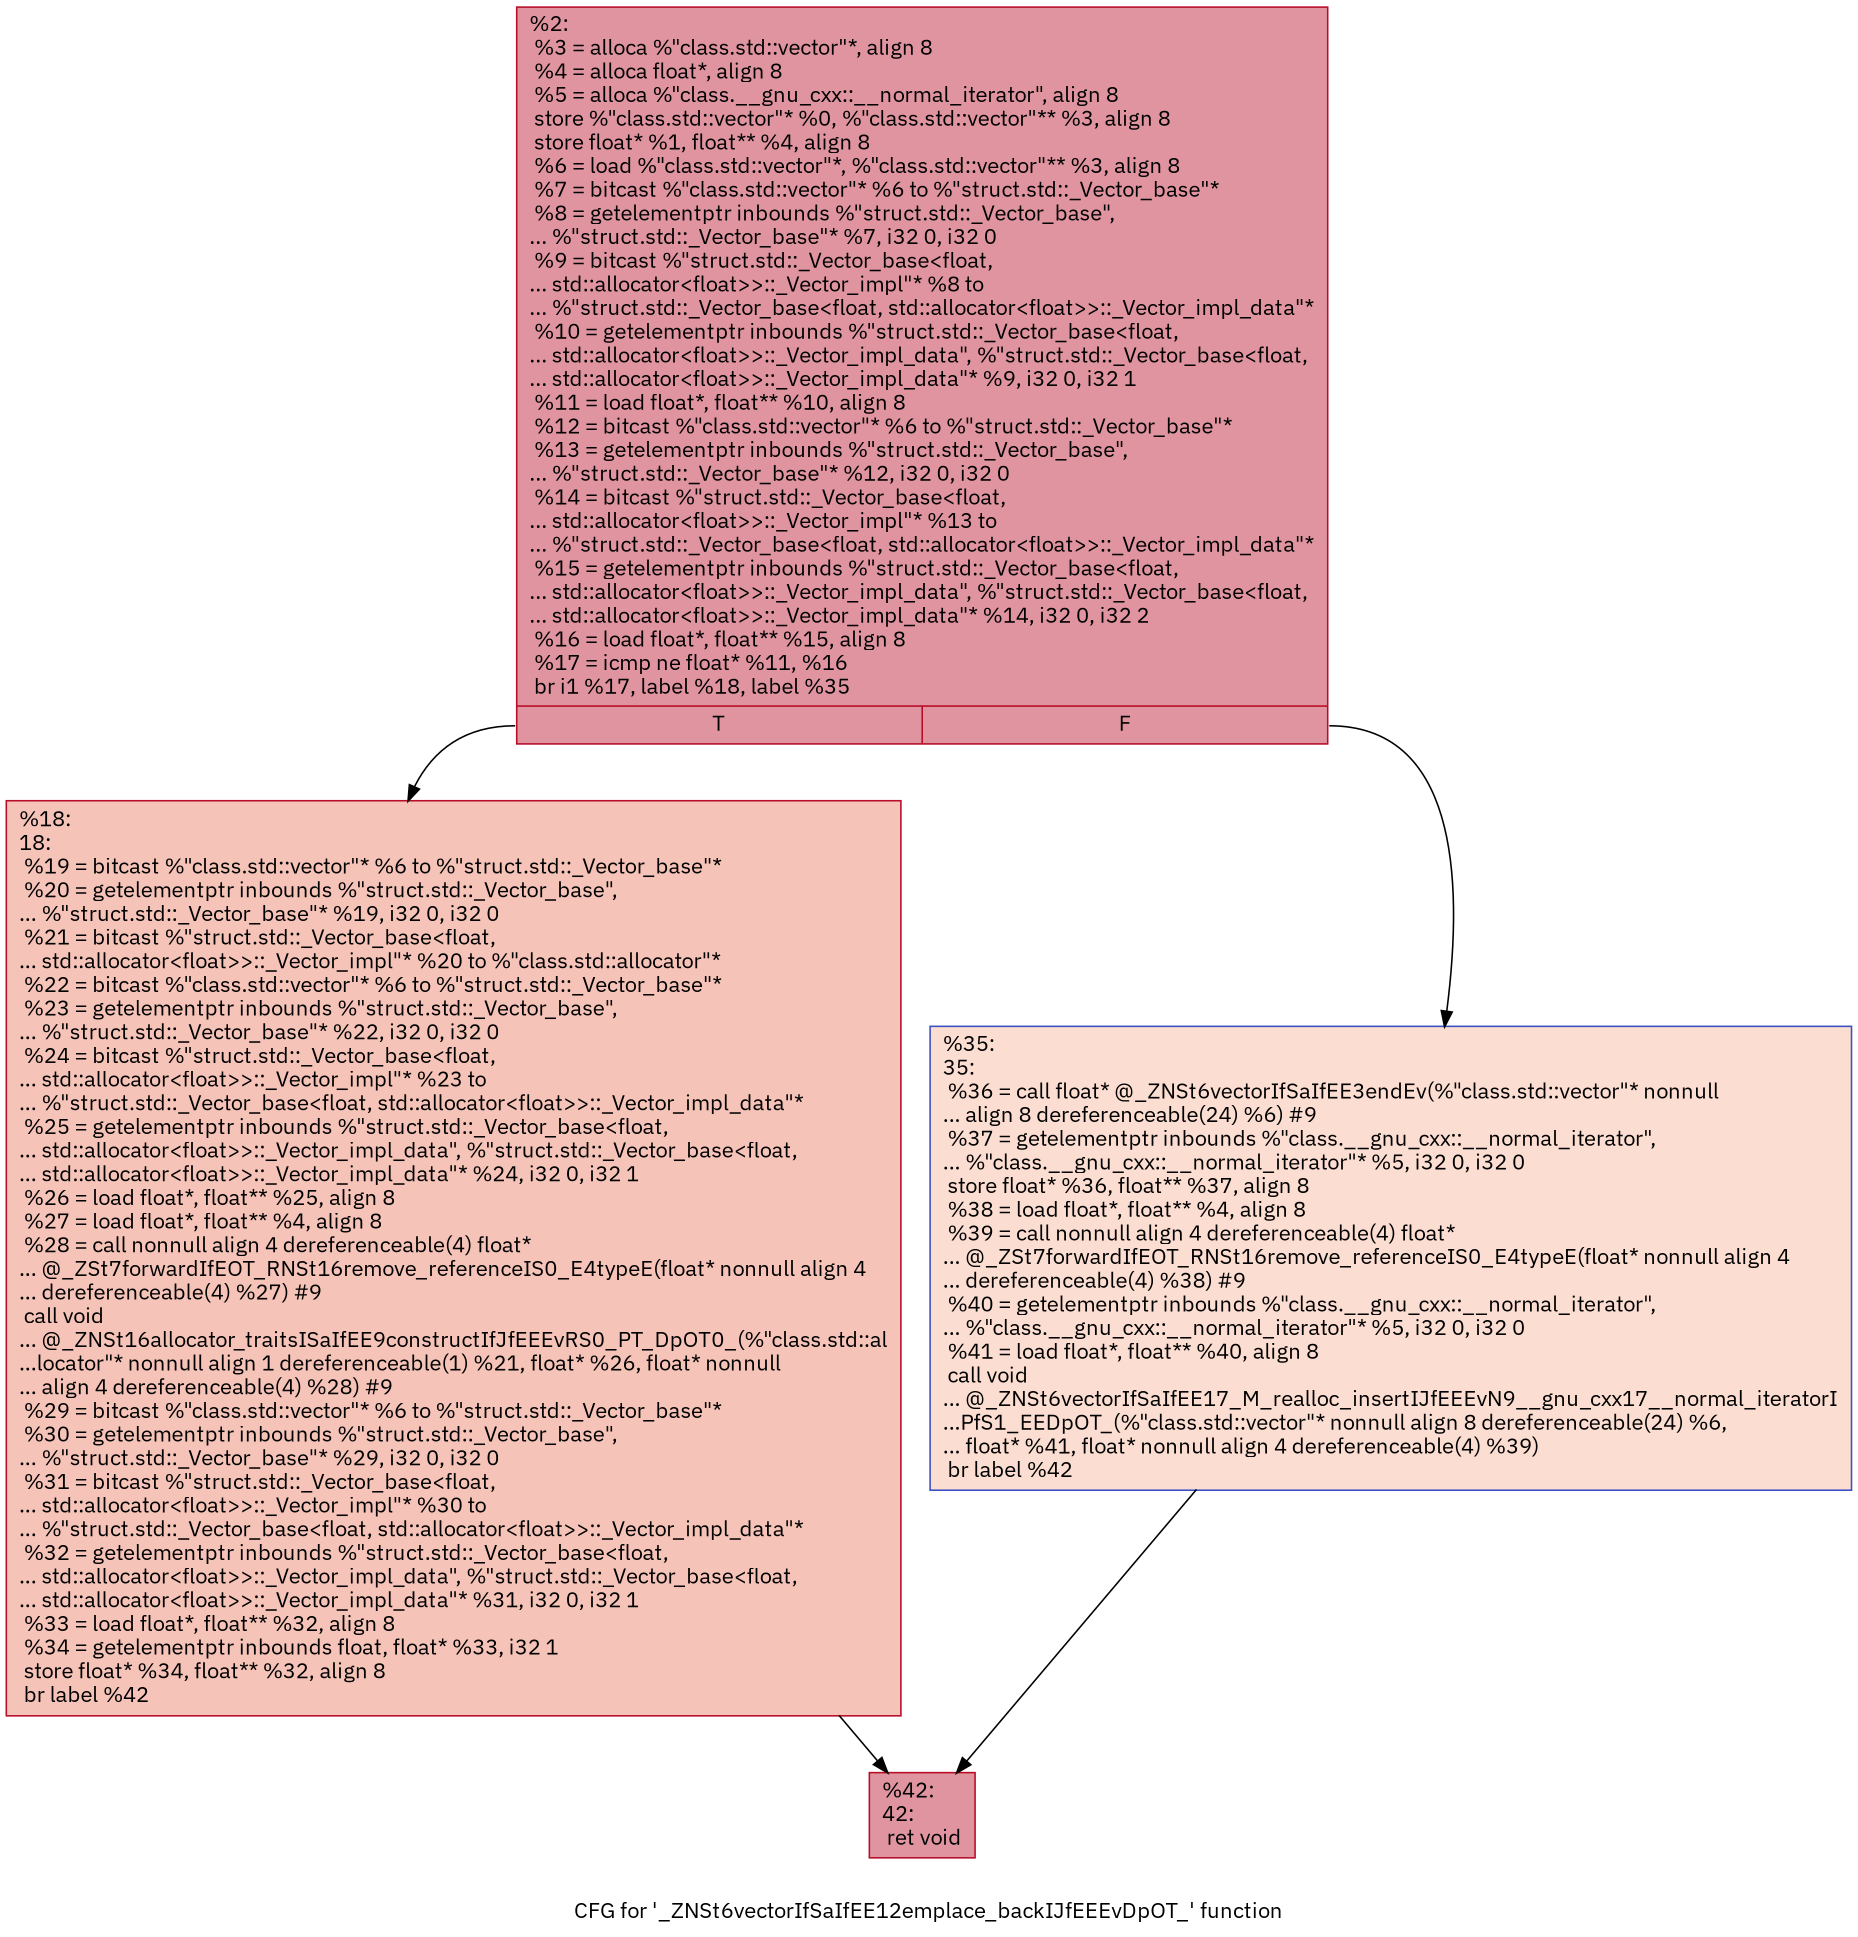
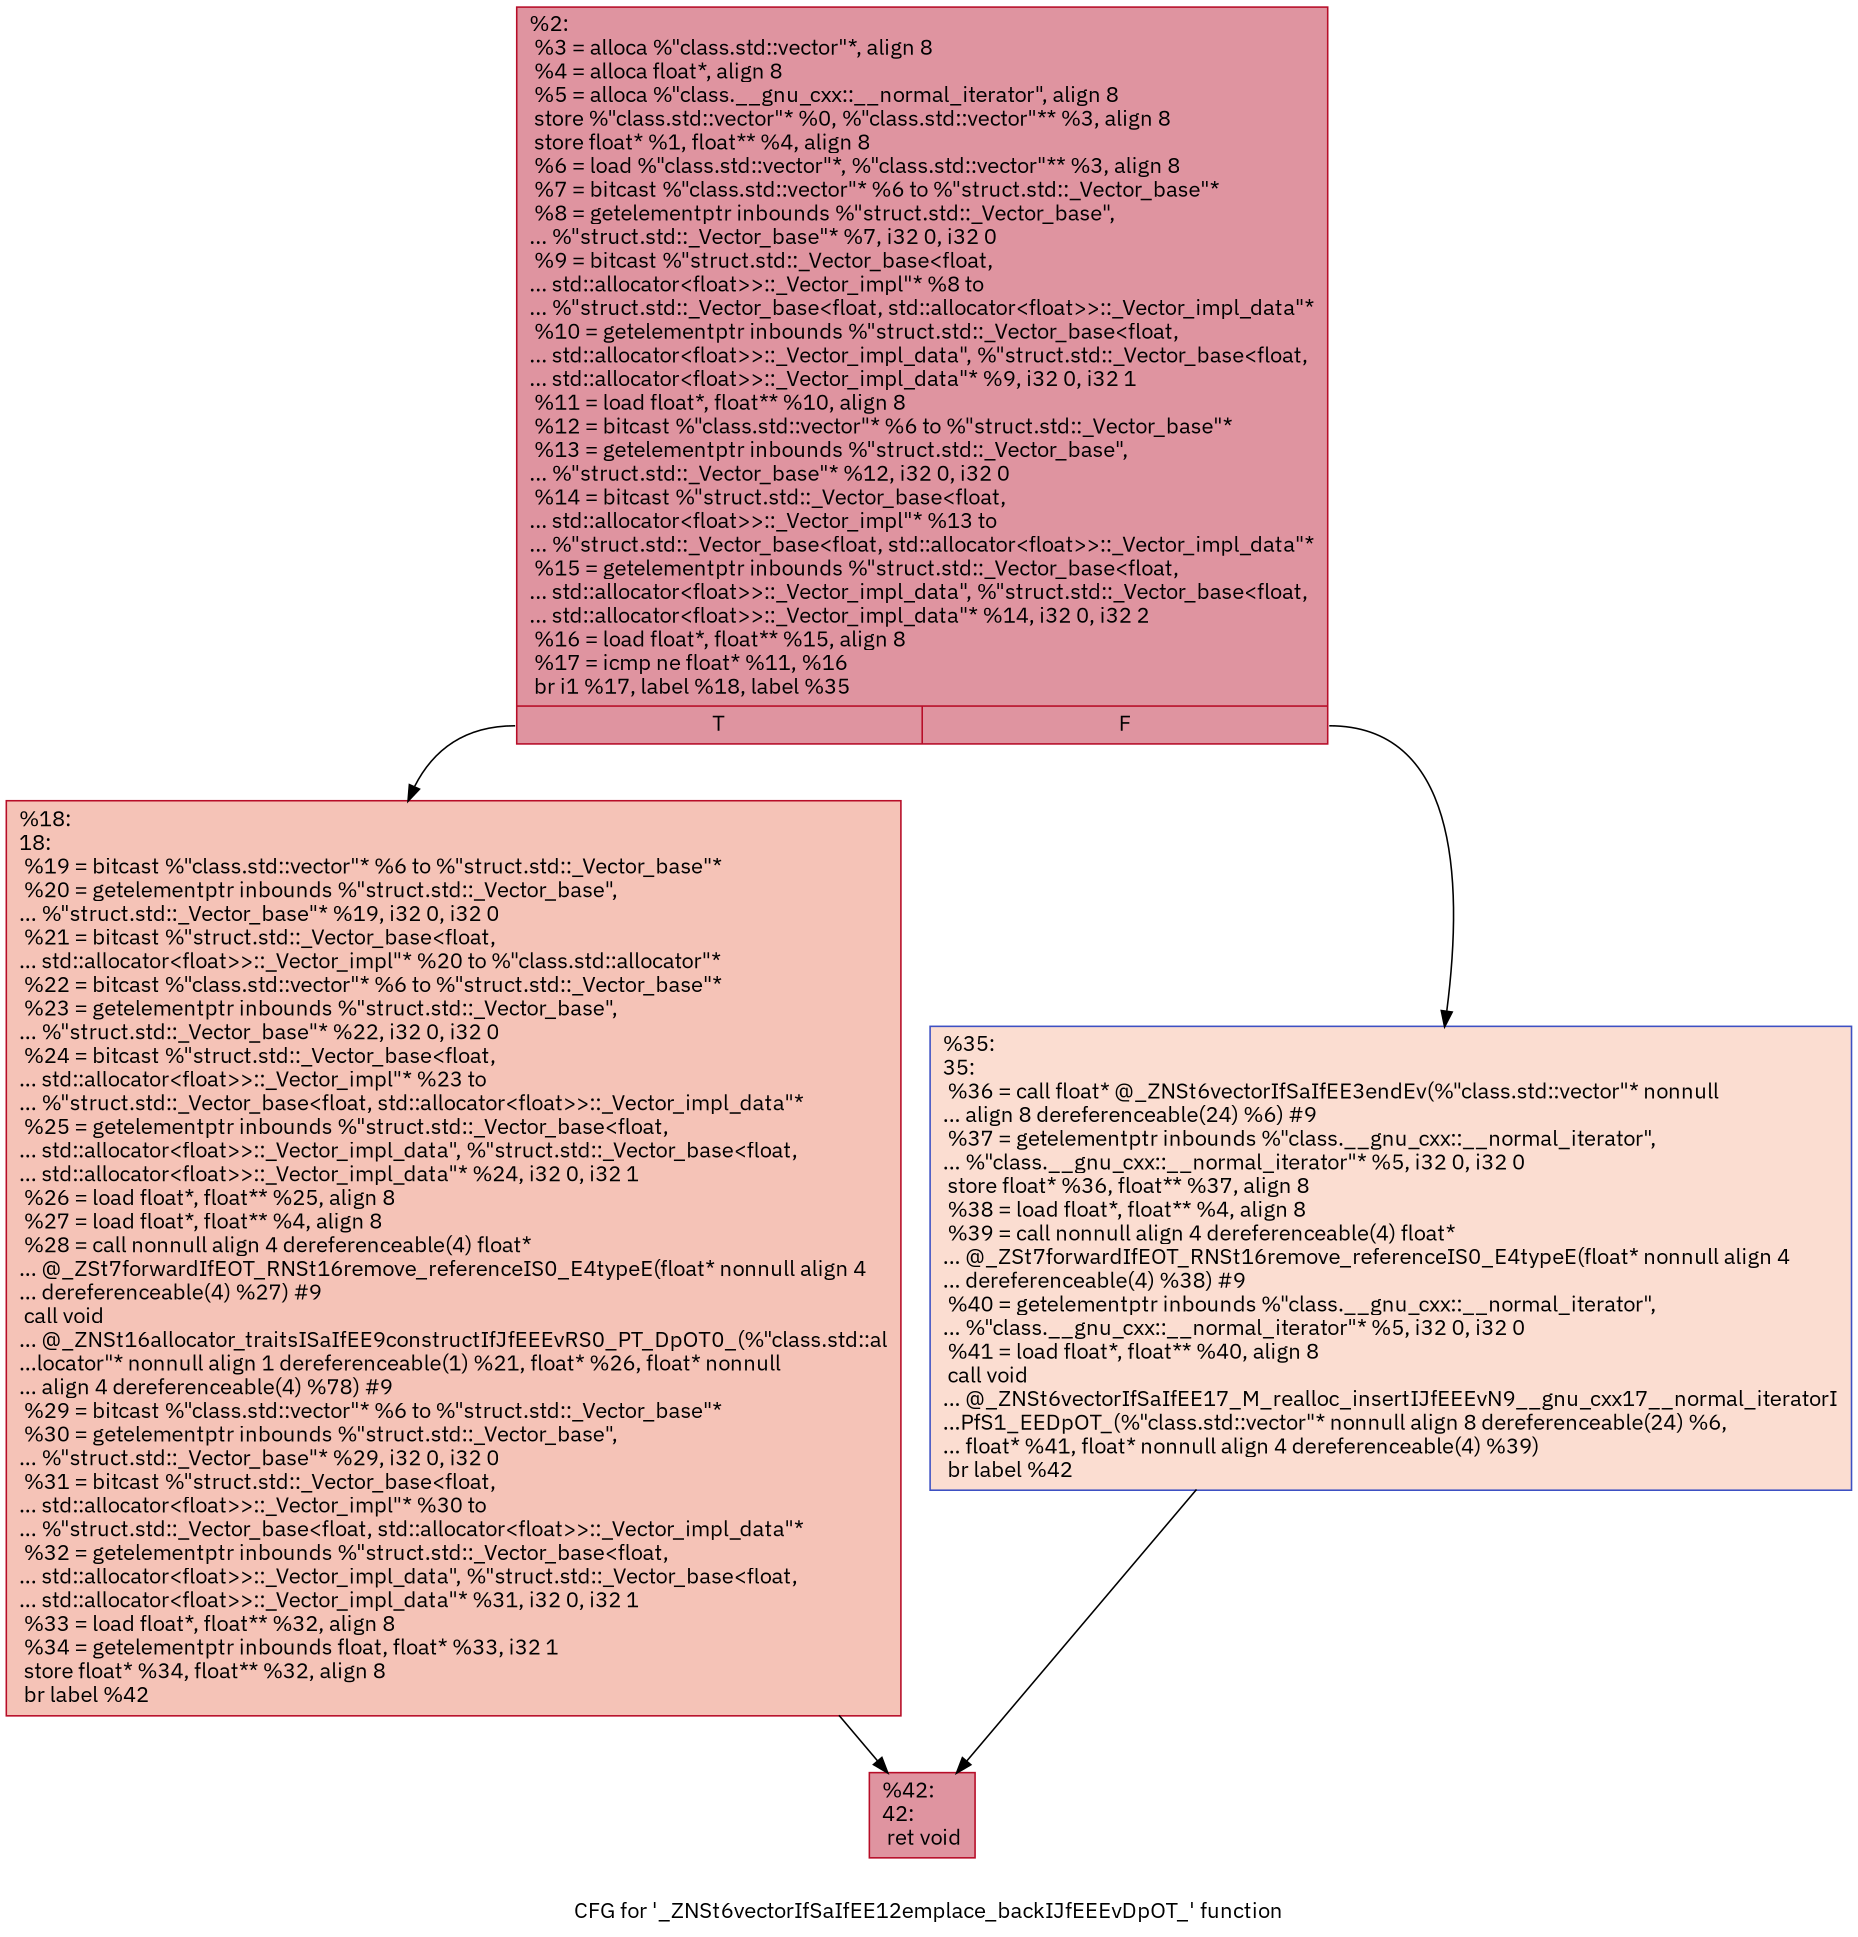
(207, 1388) -> (207, 1388)
